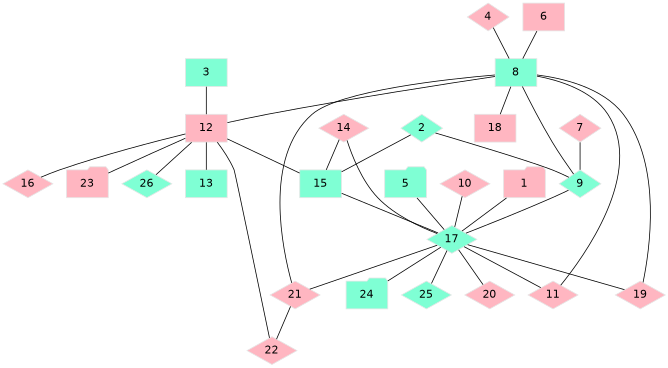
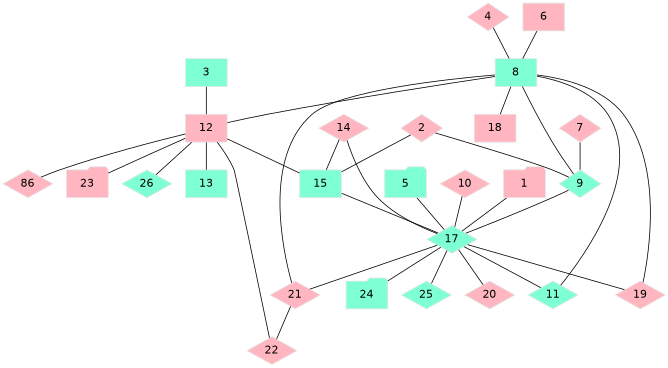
(422, 128) -> (422, 128)
(28, 184) -> (28, 184)
(553, 295) -> (553, 295)
